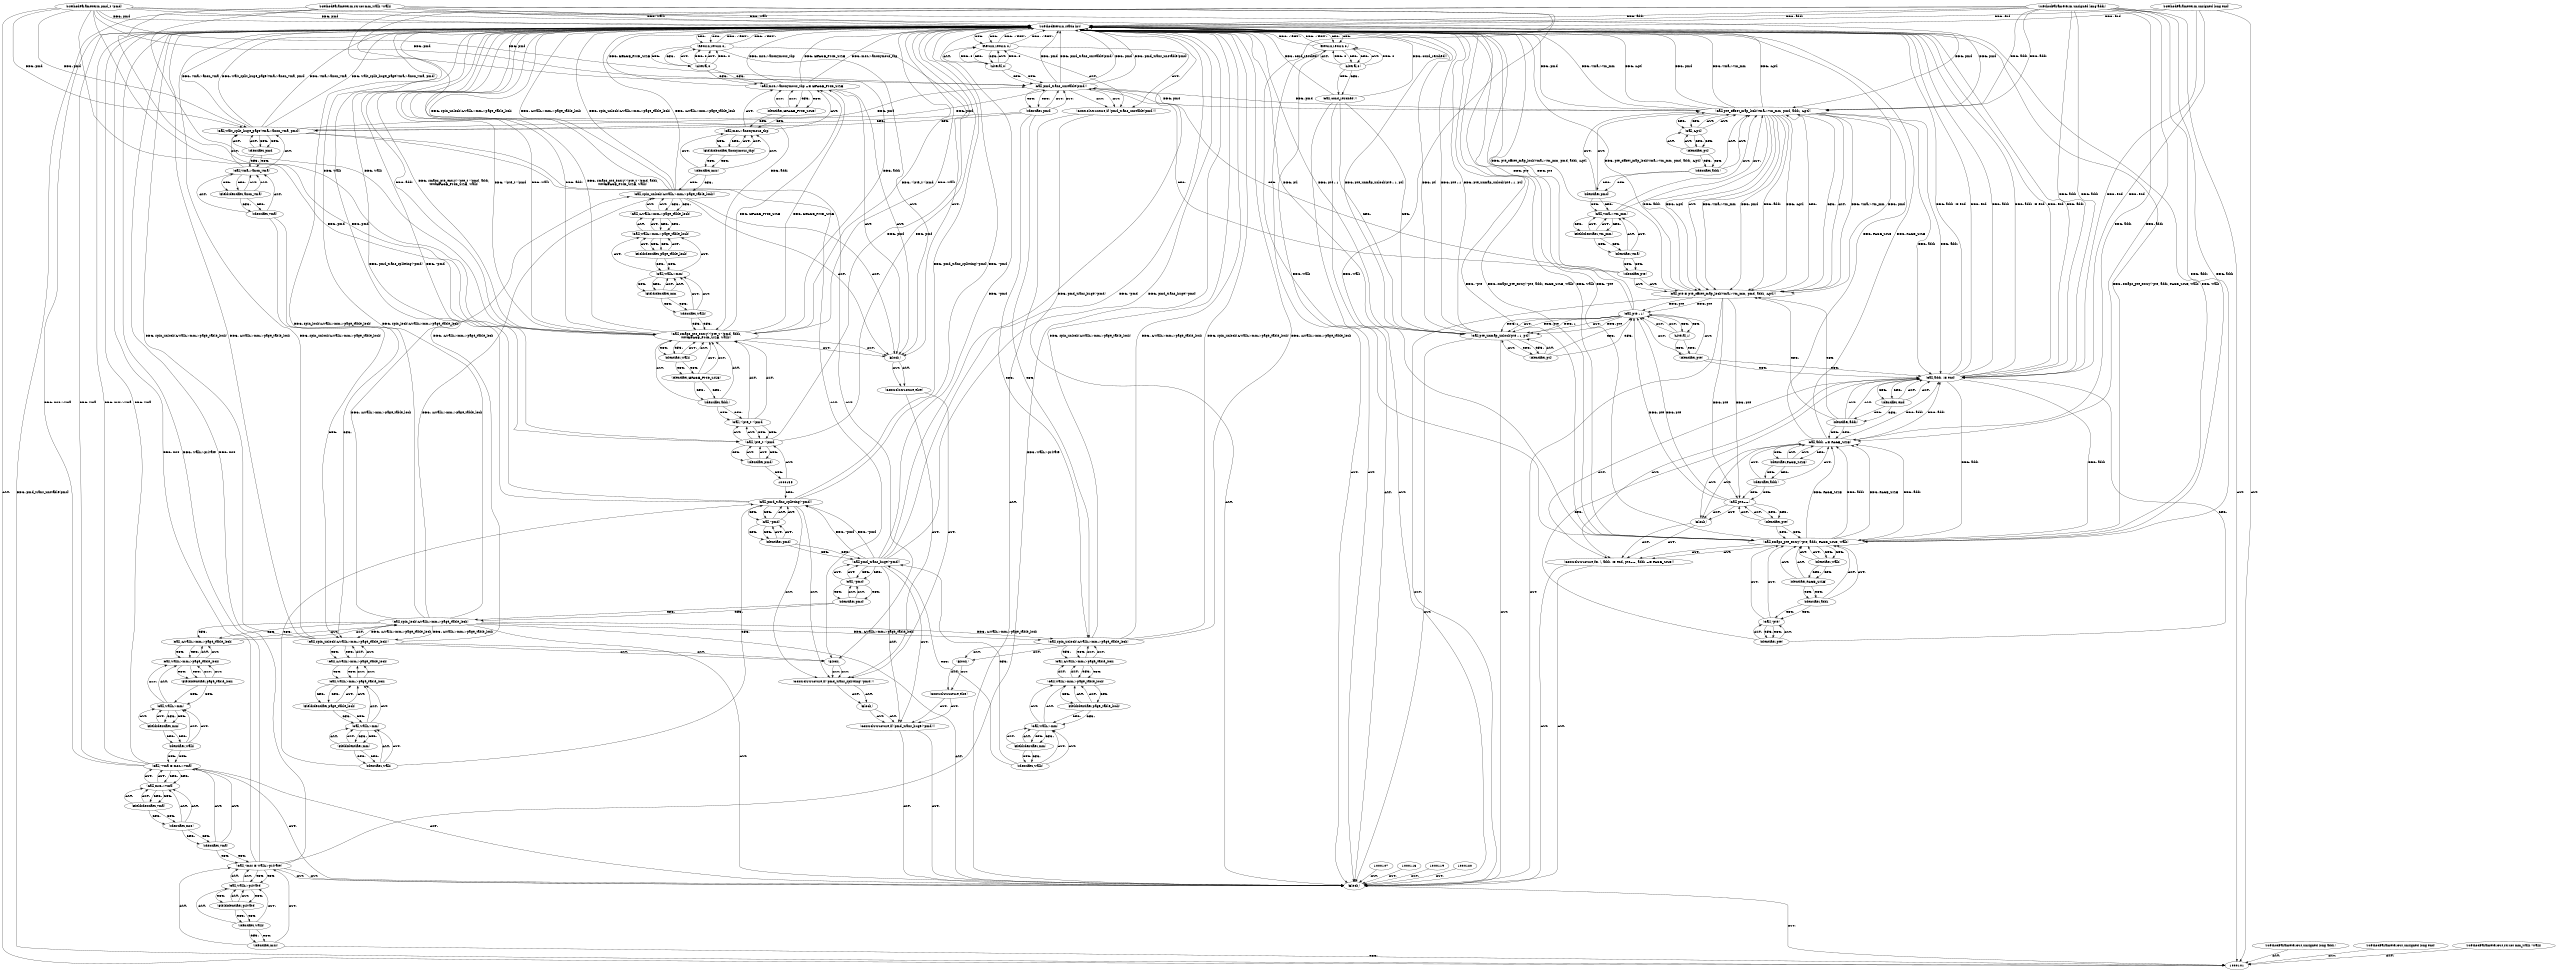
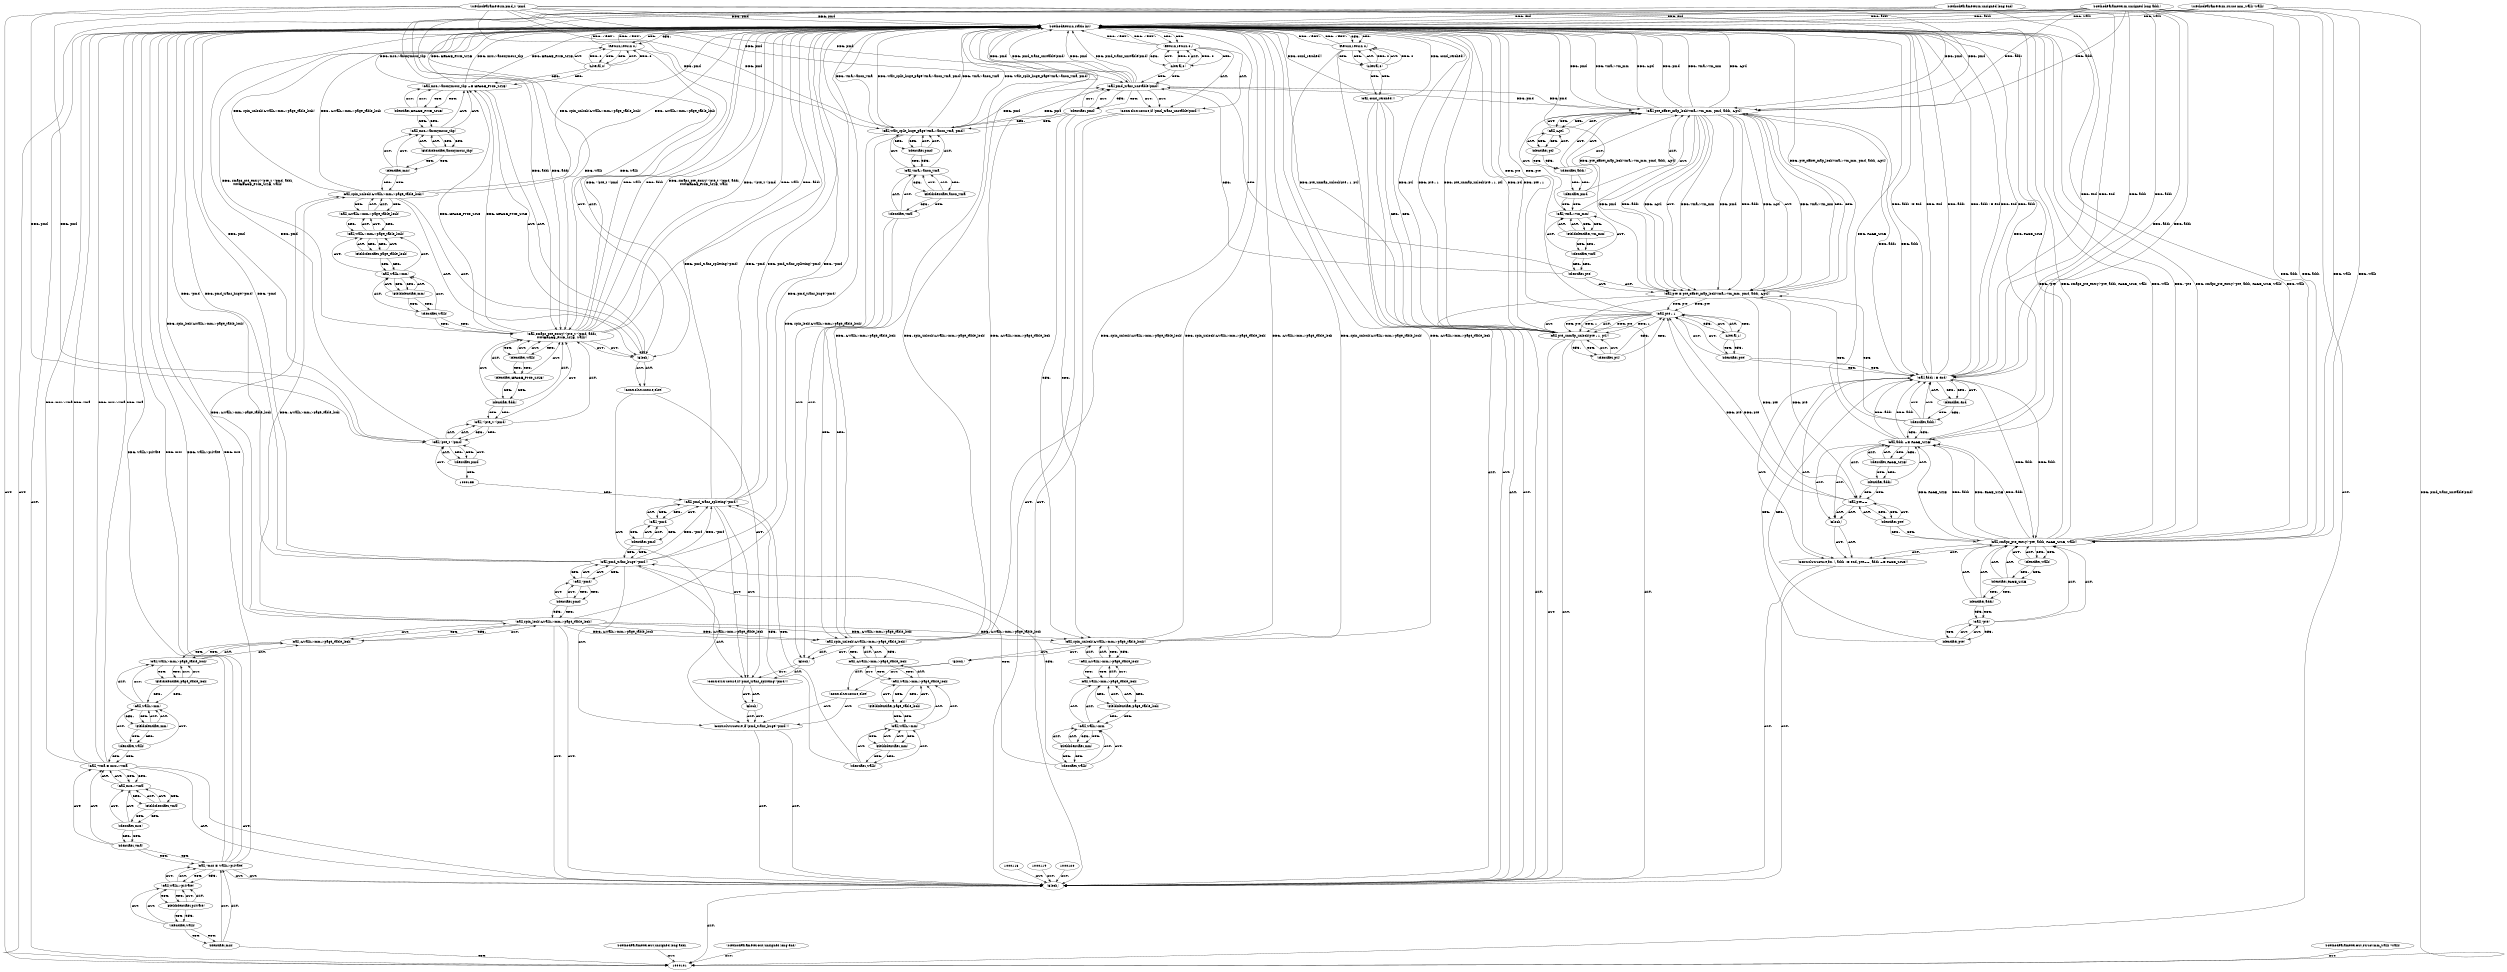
none -> (46, 324)
(1381, 866) -> none
